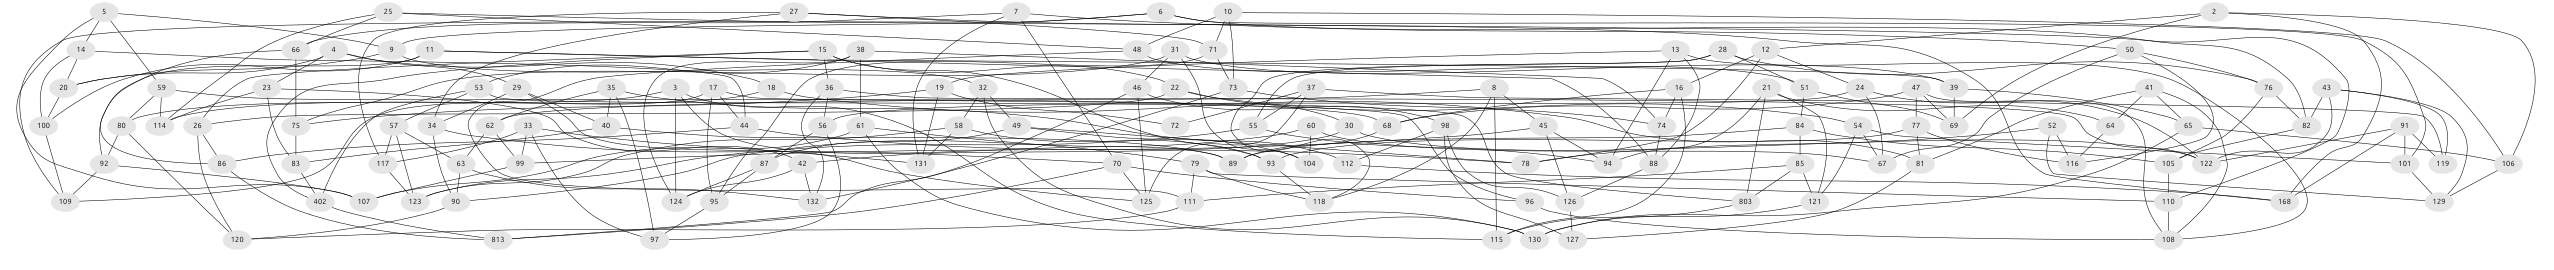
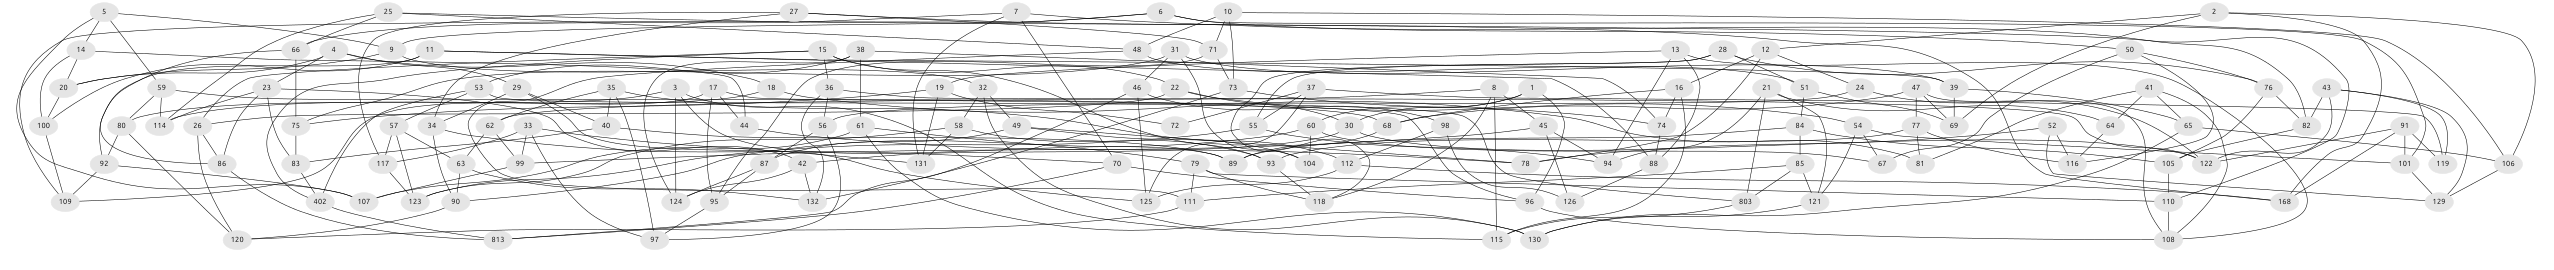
none -> (1532, 88)
(1879, 124) -> none
(445, 143) -> (235, 125)
(1132, 183) -> (1234, 185)
(1573, 240) -> none
